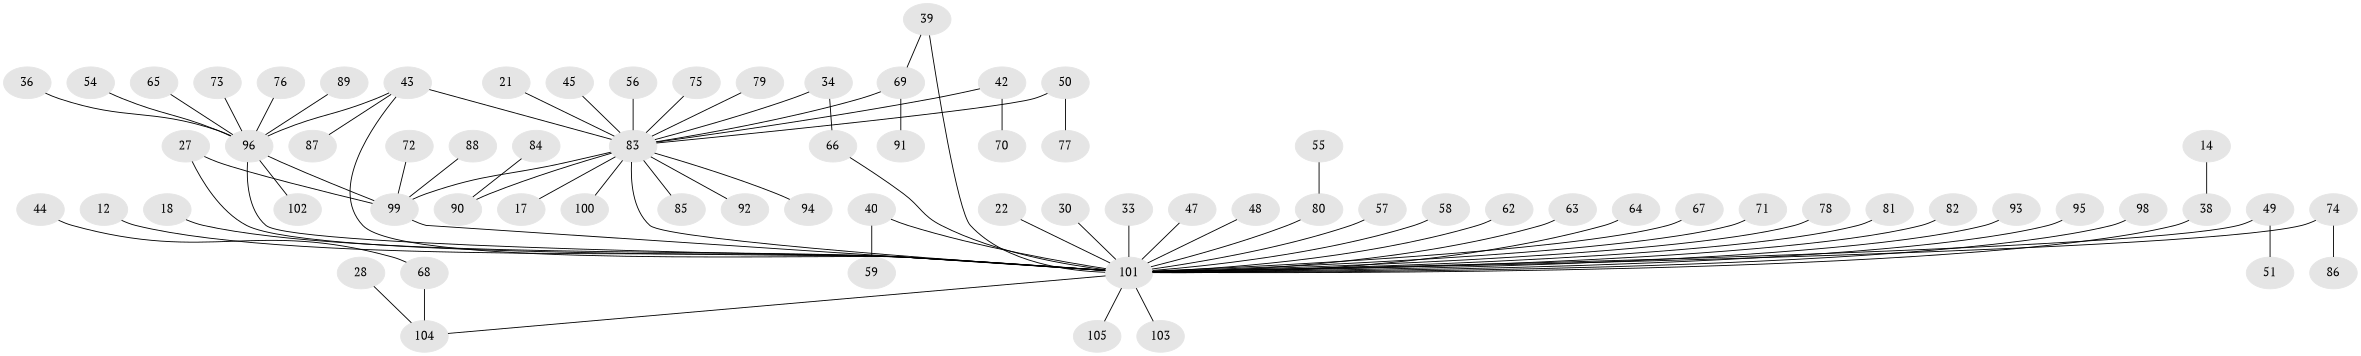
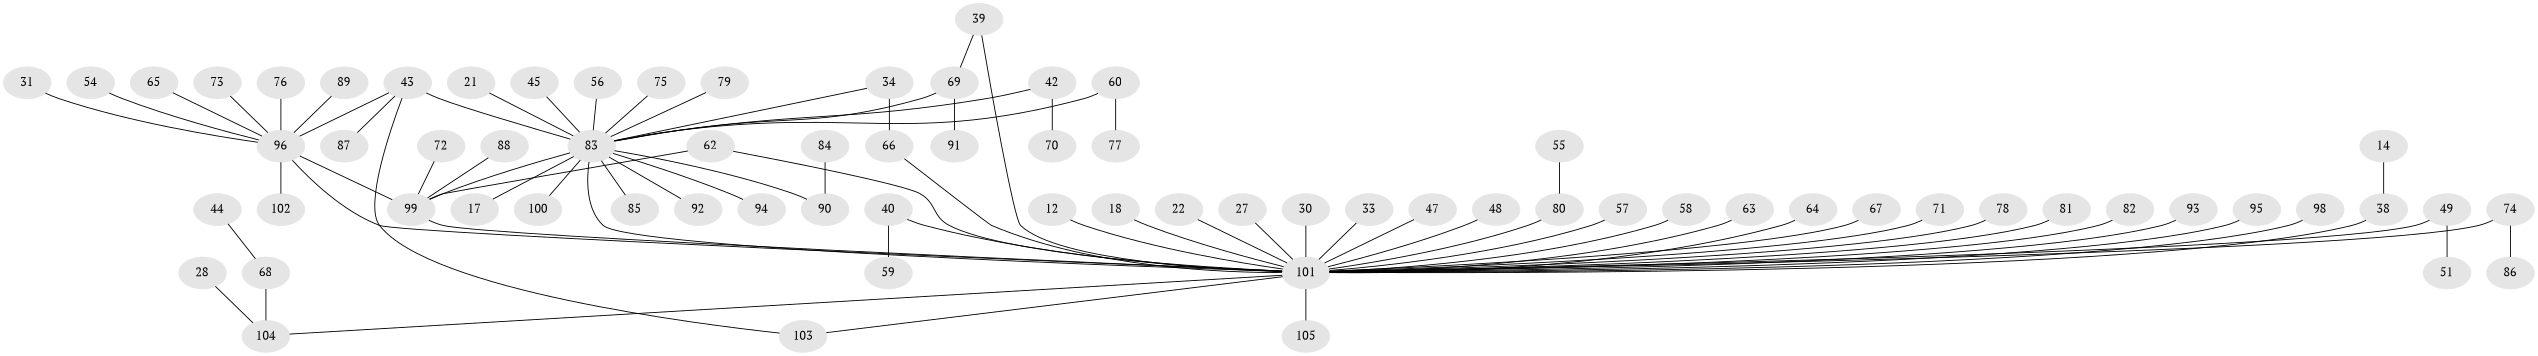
(27, 83) -> (27, 83)
(1065, 83) -> (1116, 83)
(288, 182) -> (558, 173)
(660, 257) -> (508, 286)
